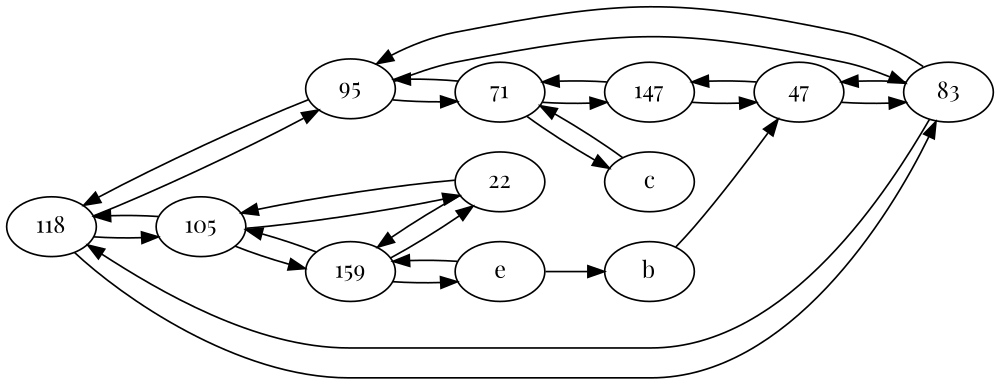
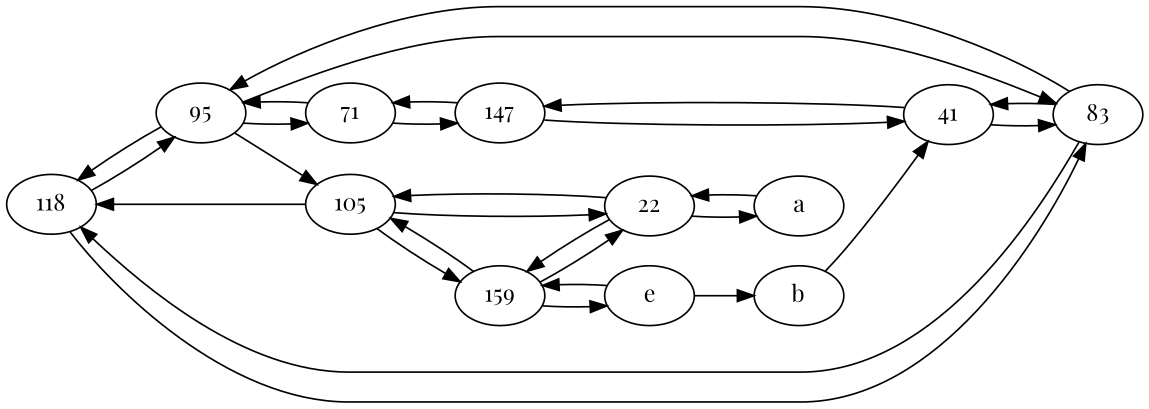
(799, 92) -> (948, 115)
(649, 182) -> none
none -> (799, 206)
(118, 238) -> (269, 154)
